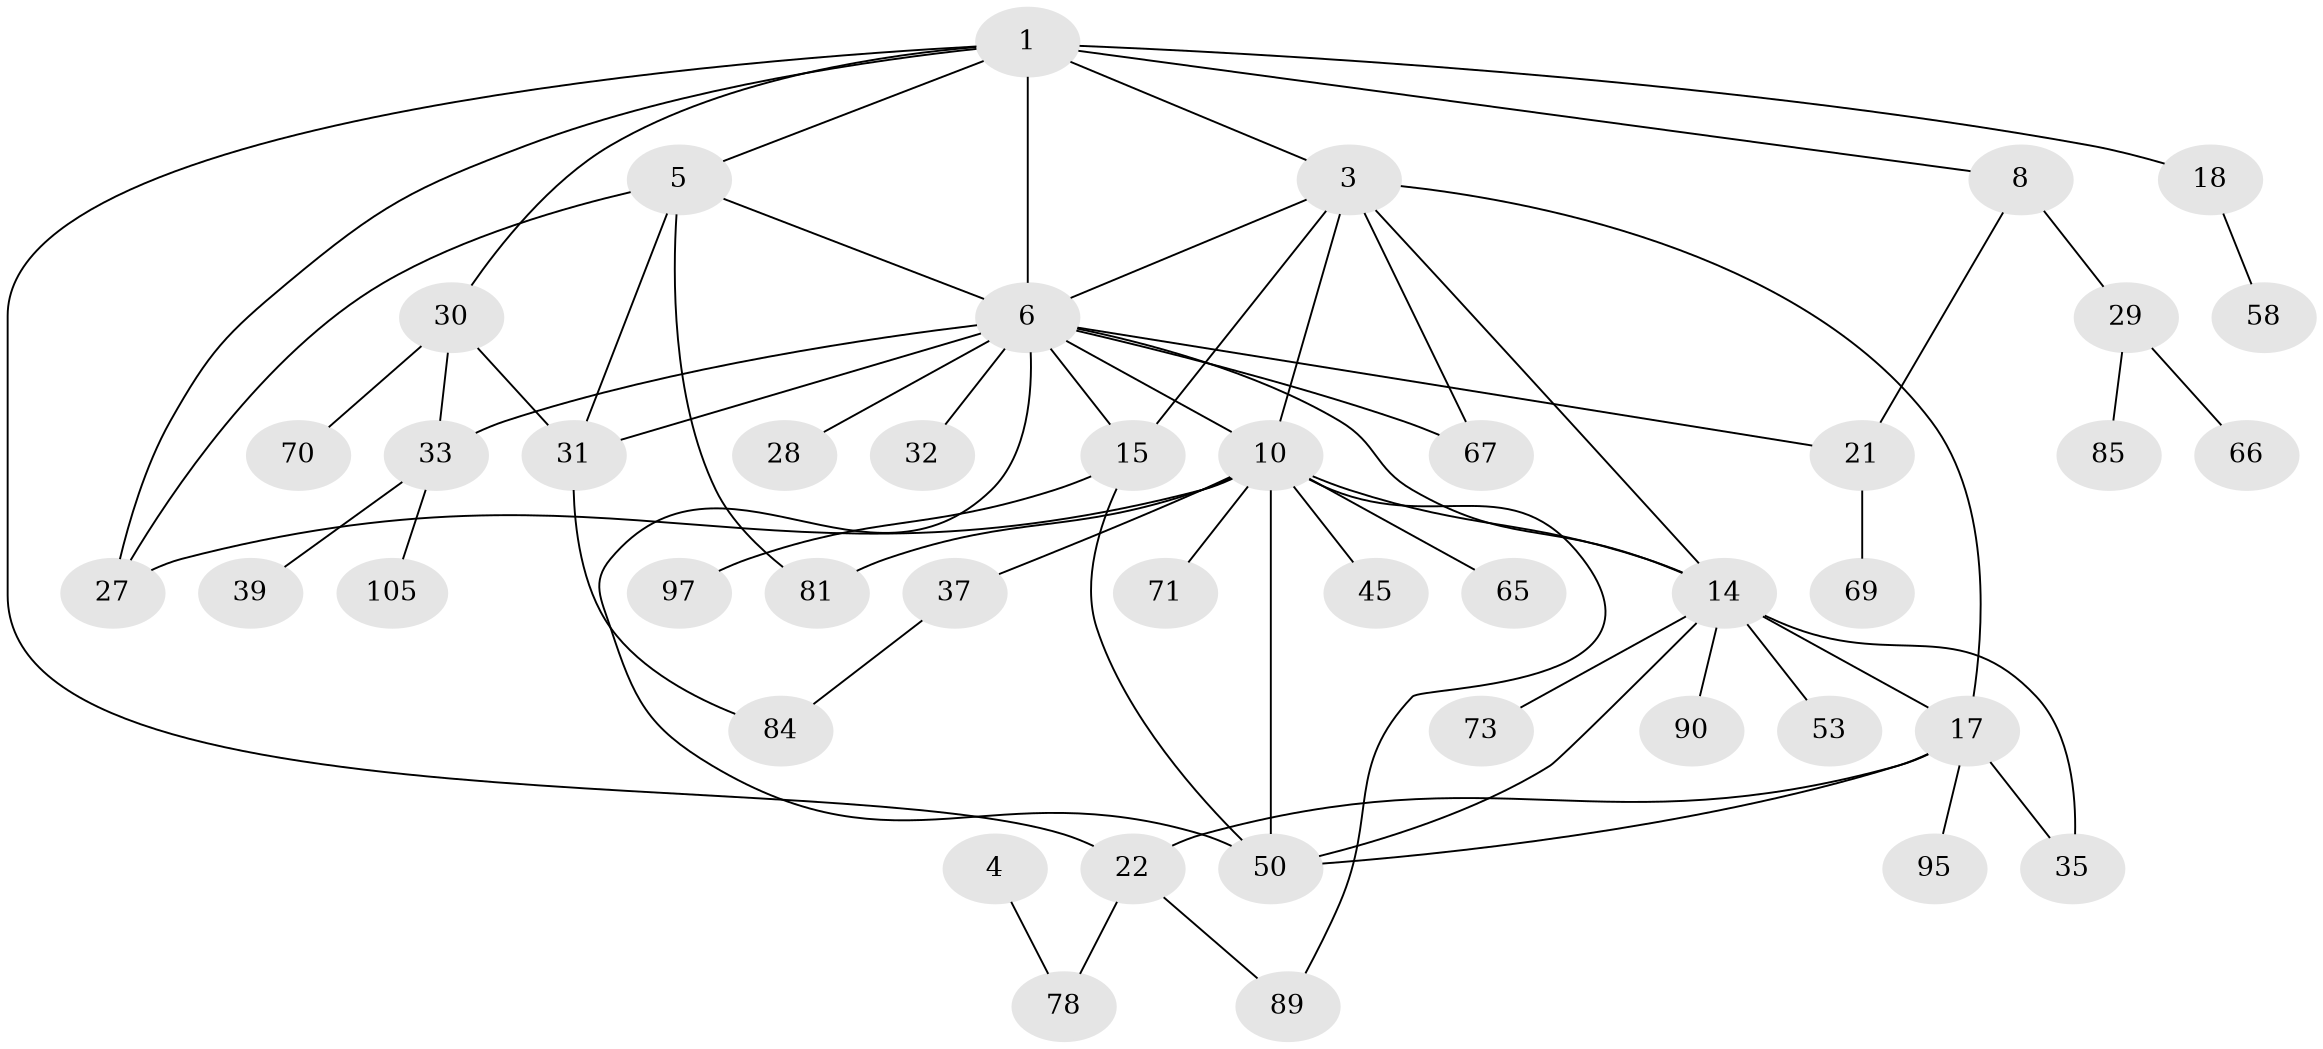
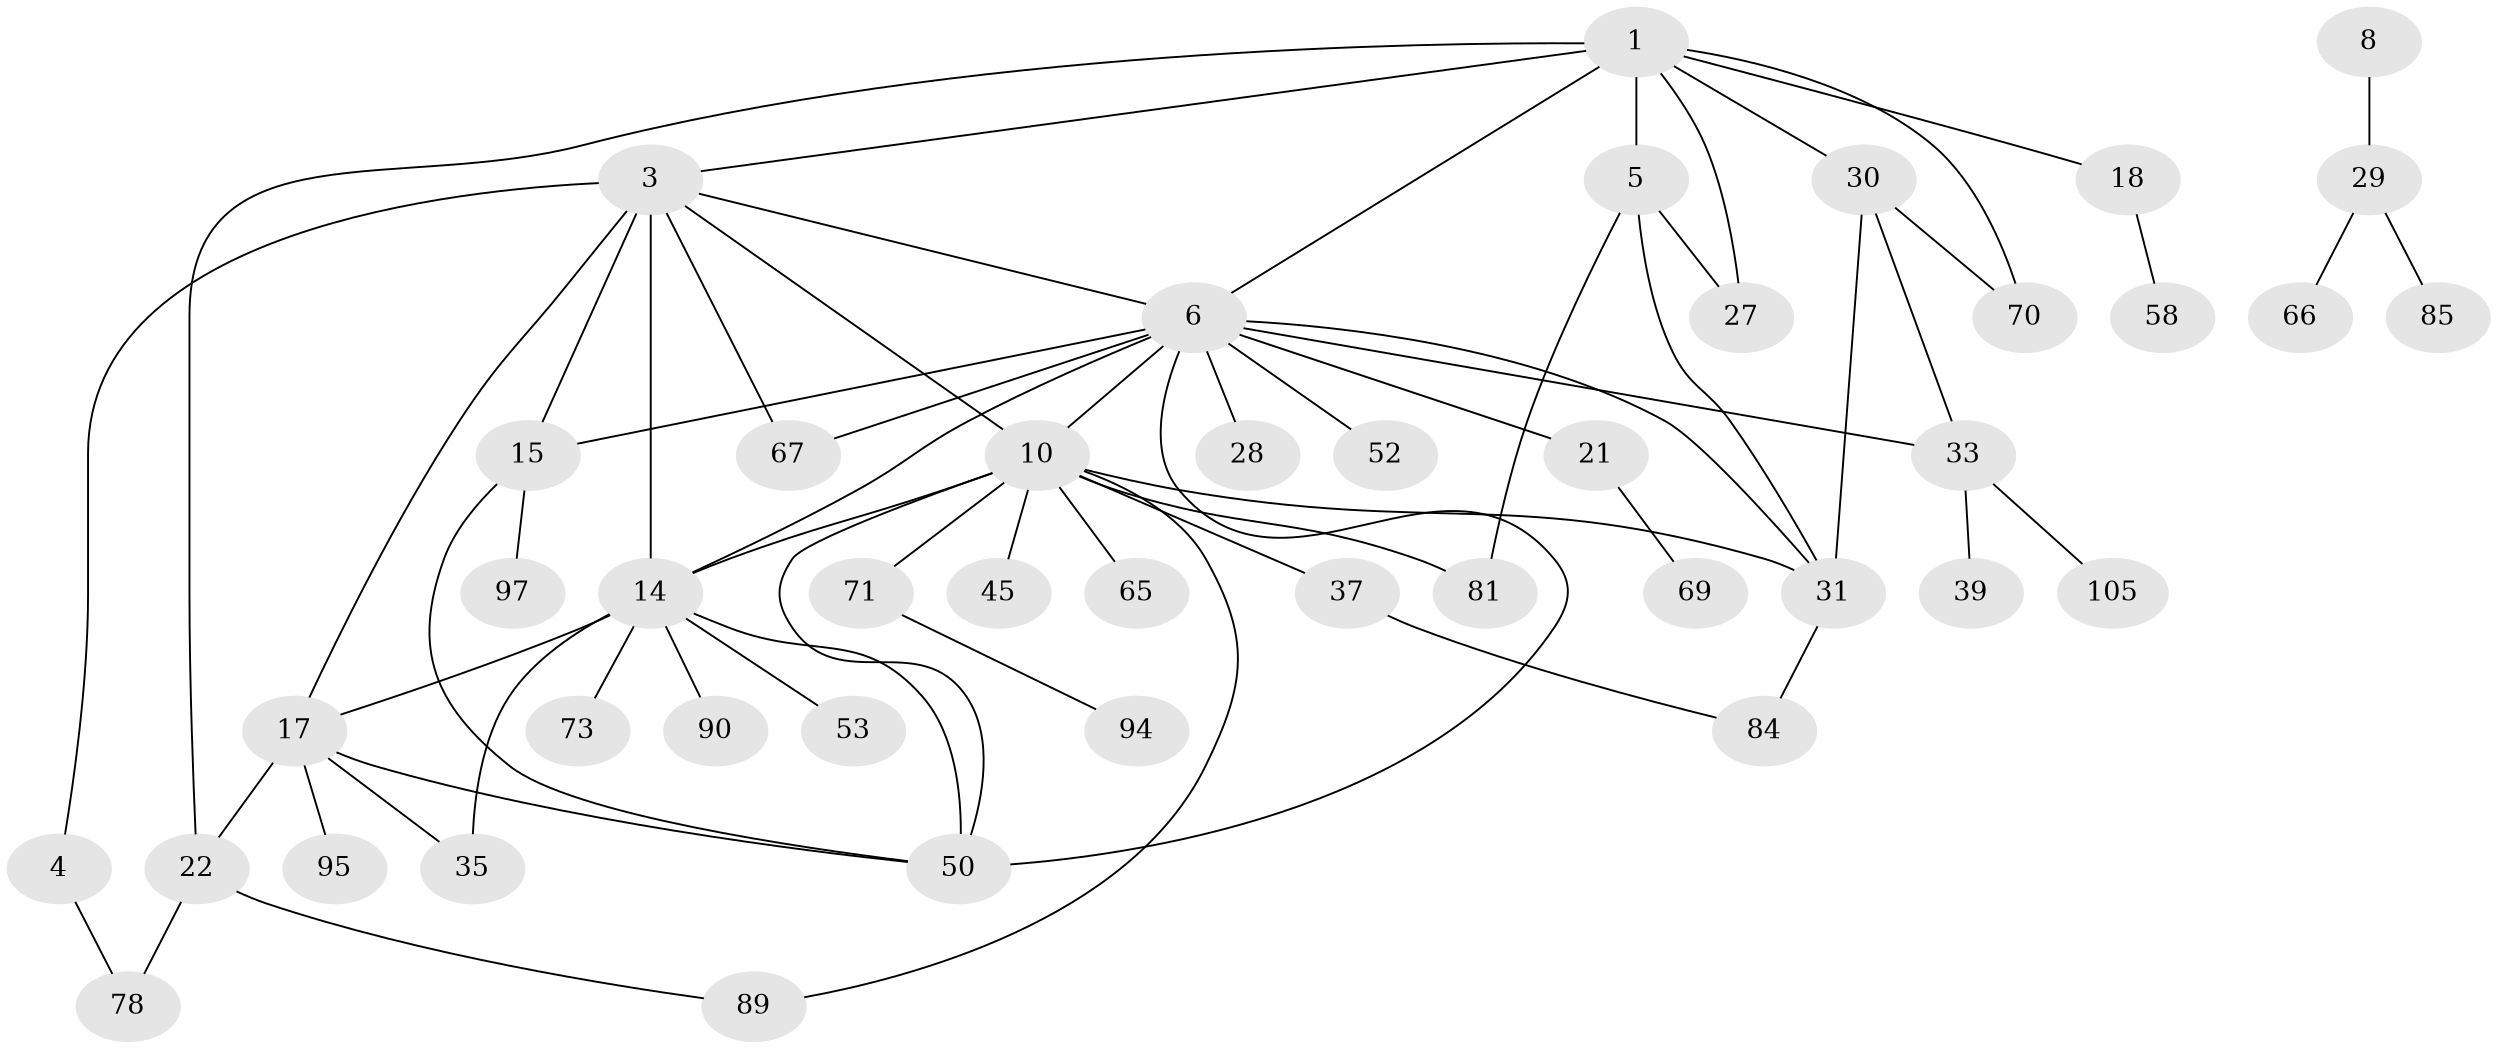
(1524, 111) -> (1917, 134)
(854, 249) -> none
(1942, 318) -> none
none -> (132, 340)
(922, 456) -> (1386, 456)
(692, 524) -> (1369, 511)
none -> (1137, 731)
